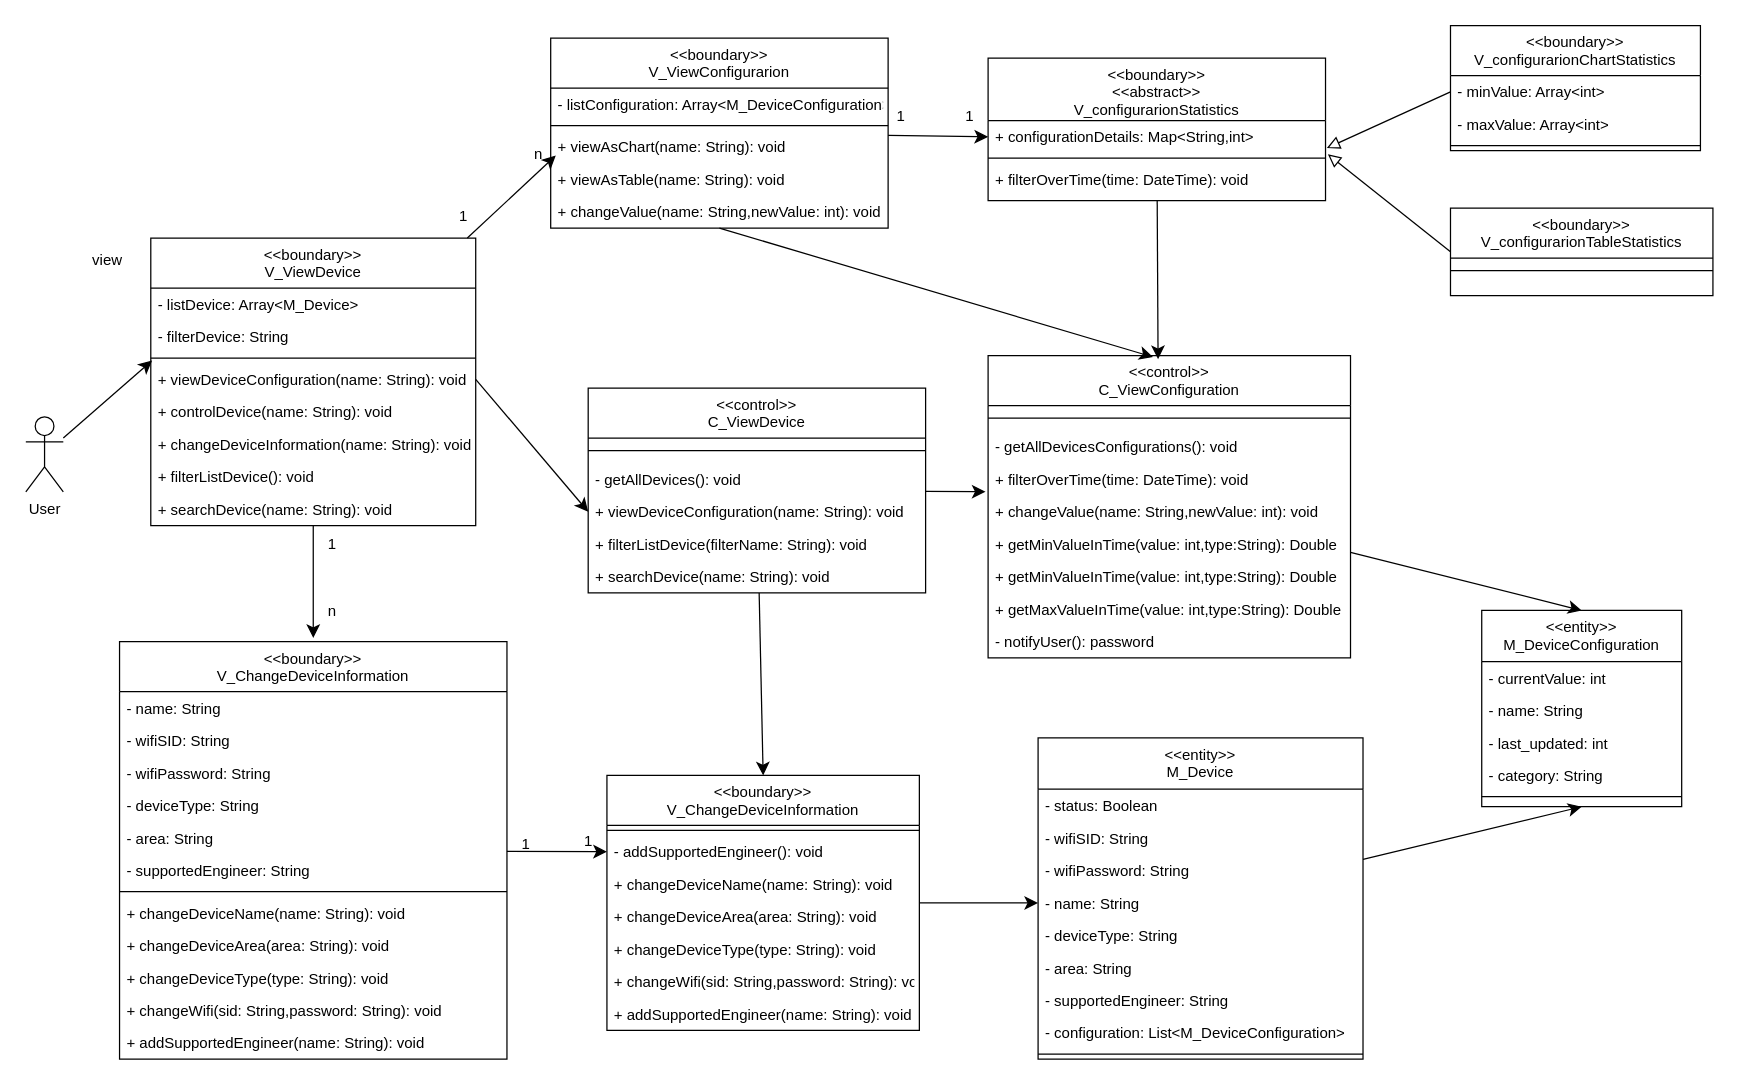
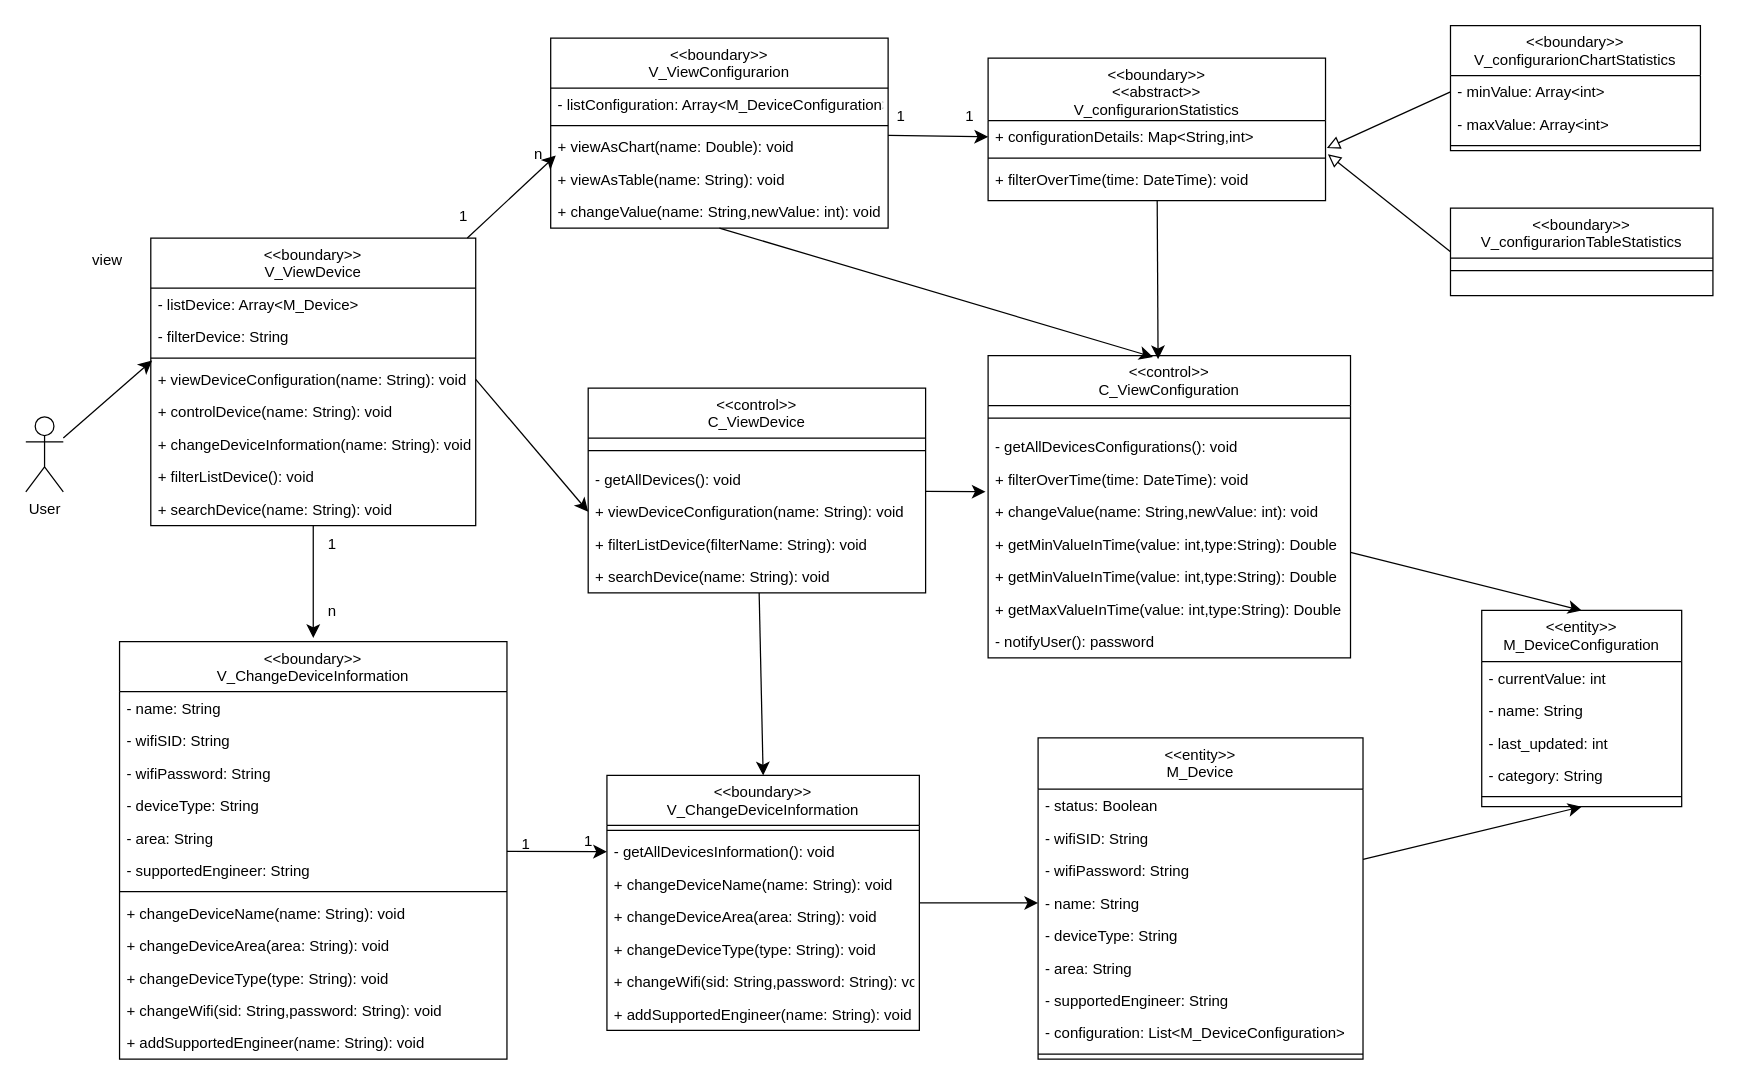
(681, 148) -> (681, 148)
(730, 853) -> (741, 853)
